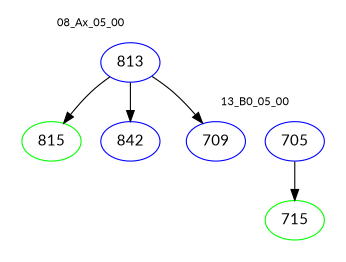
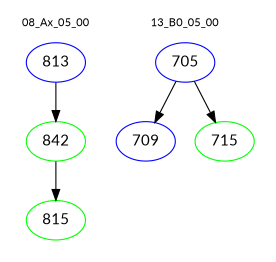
(89, 94) -> (56, 175)
(185, 103) -> (168, 97)
(130, 141) -> (56, 141)
